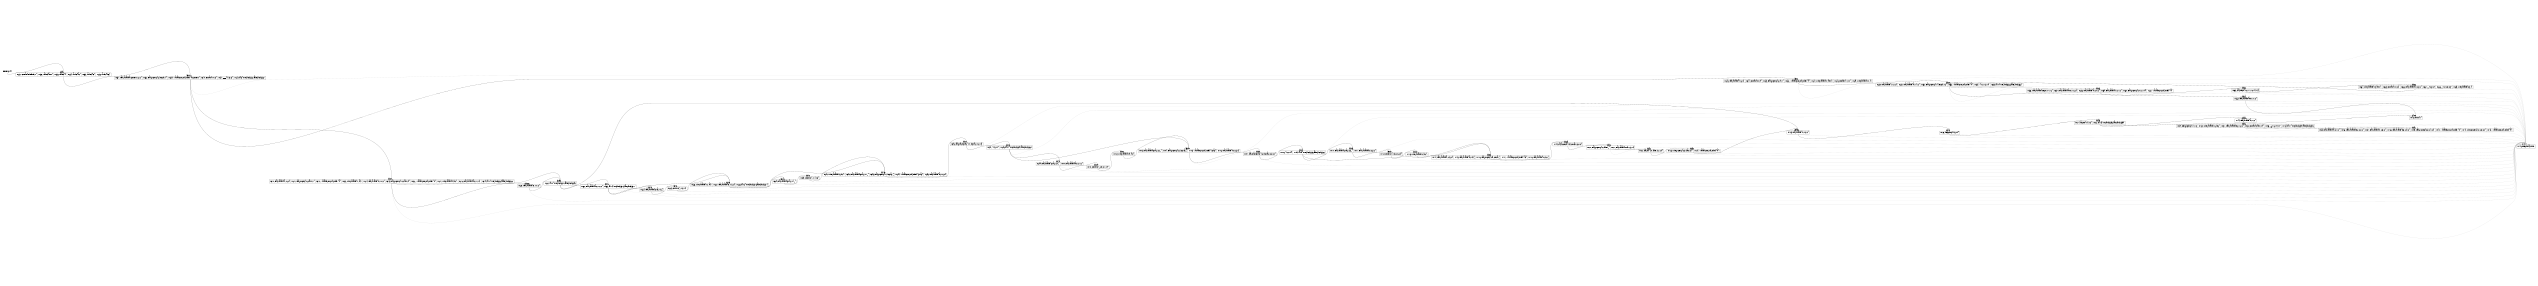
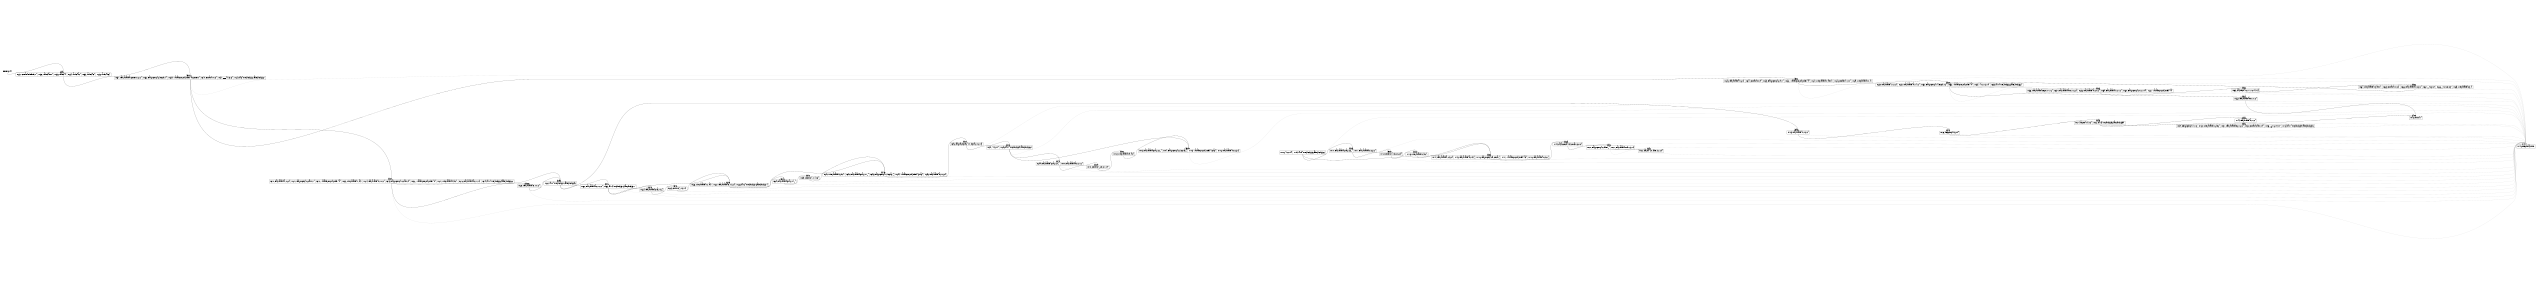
(2416, 130) -> none
(1694, 151) -> none
(1260, 154) -> none
